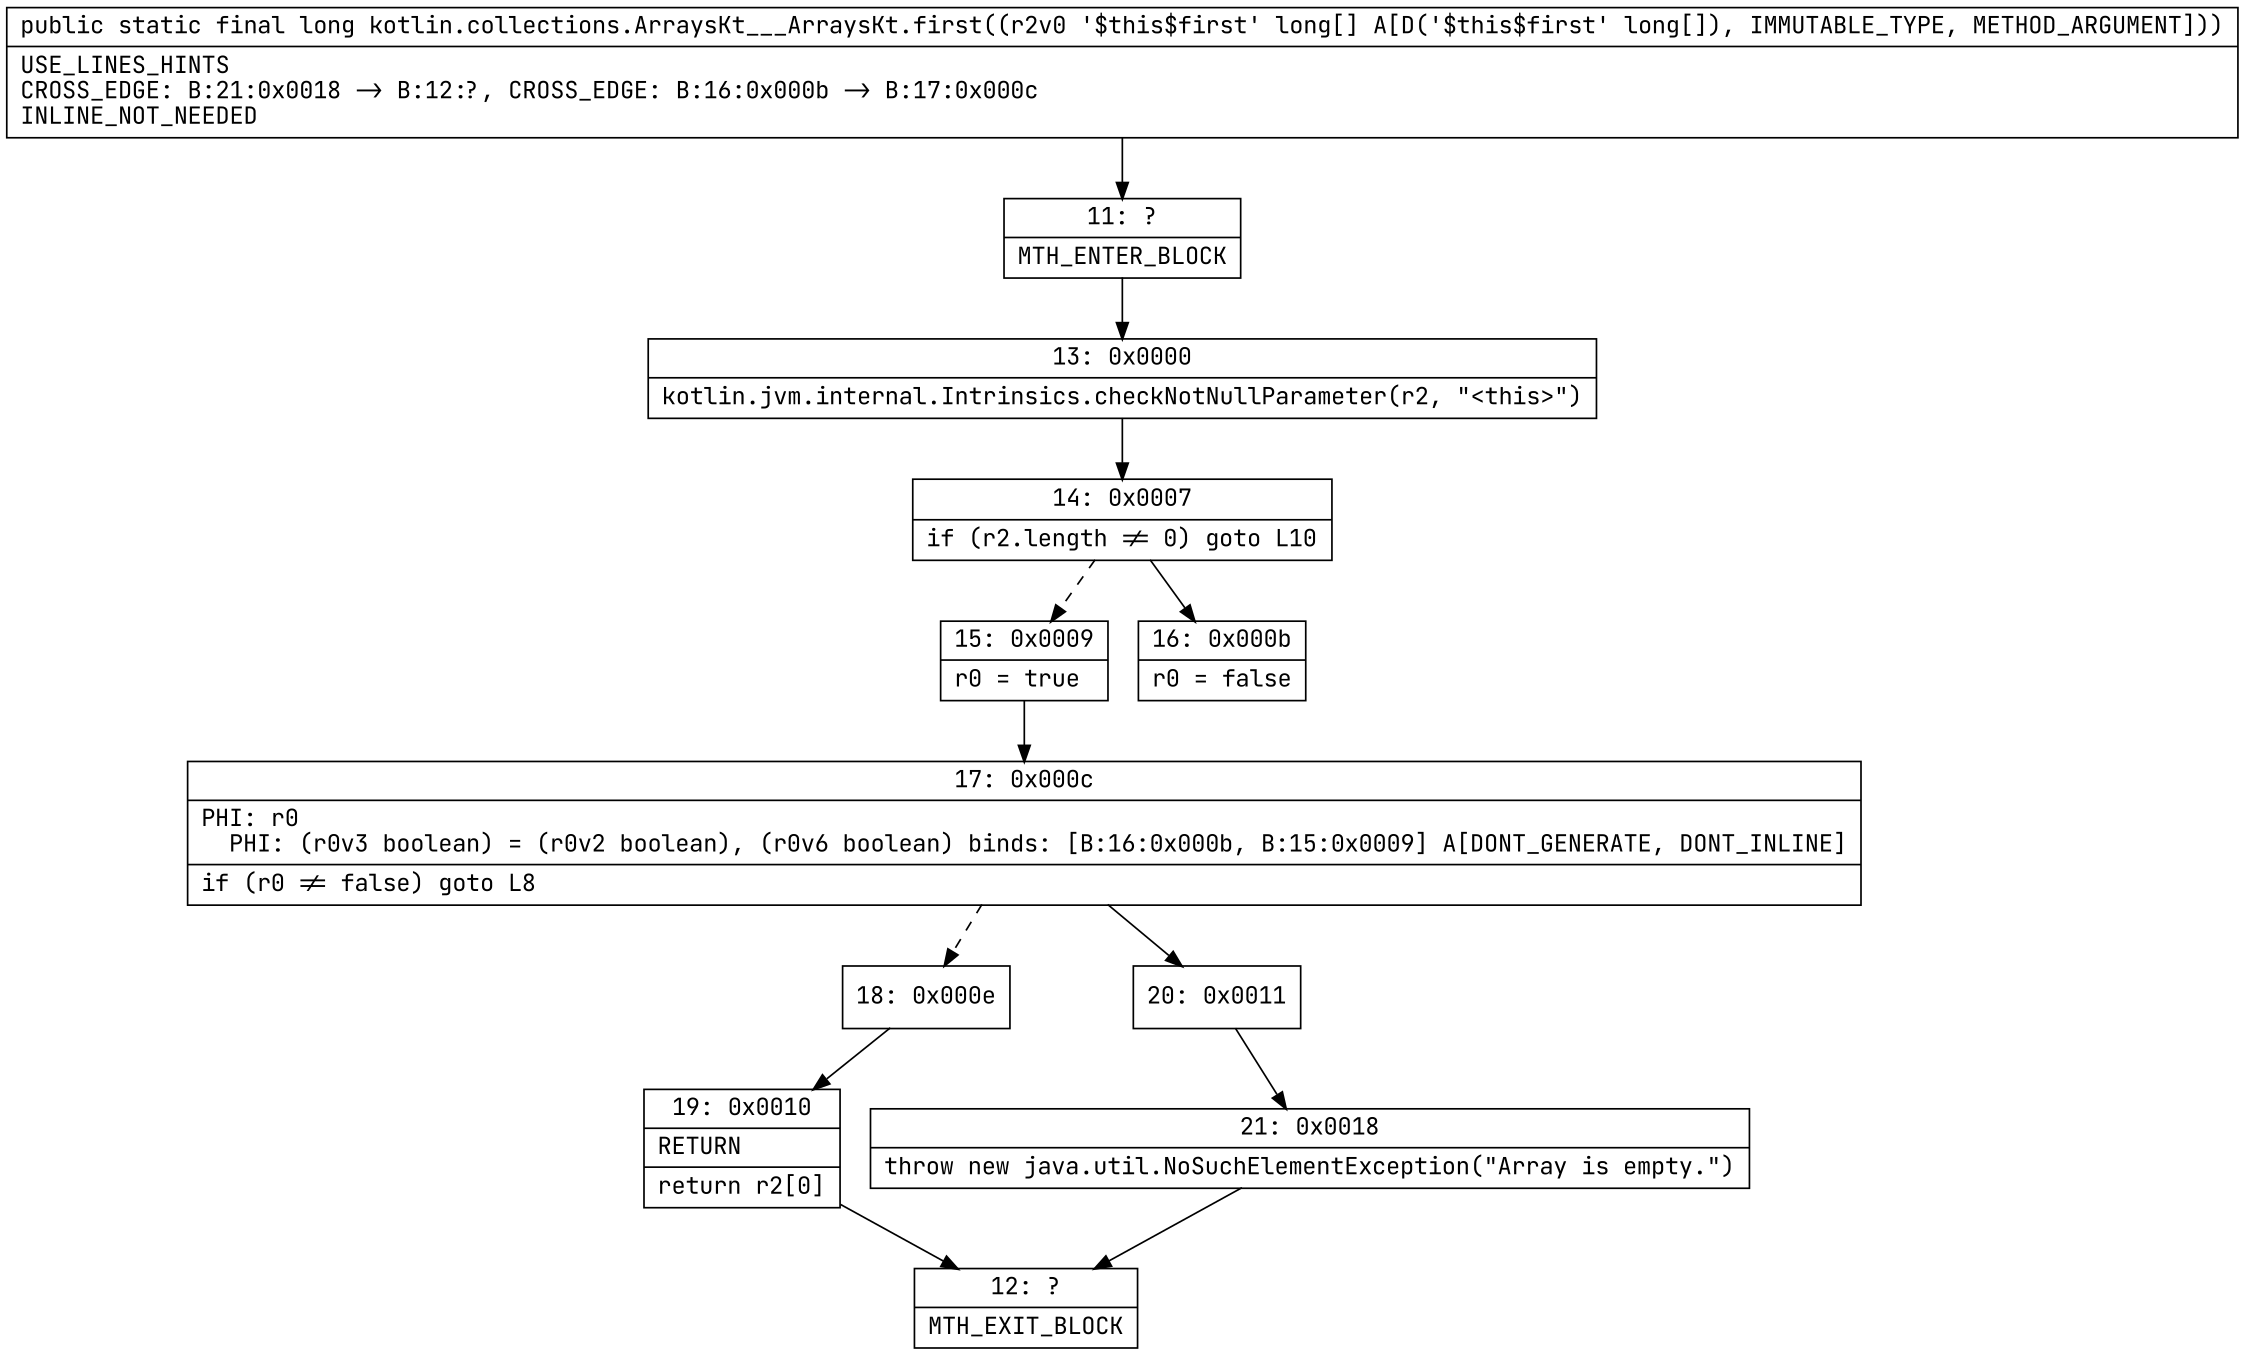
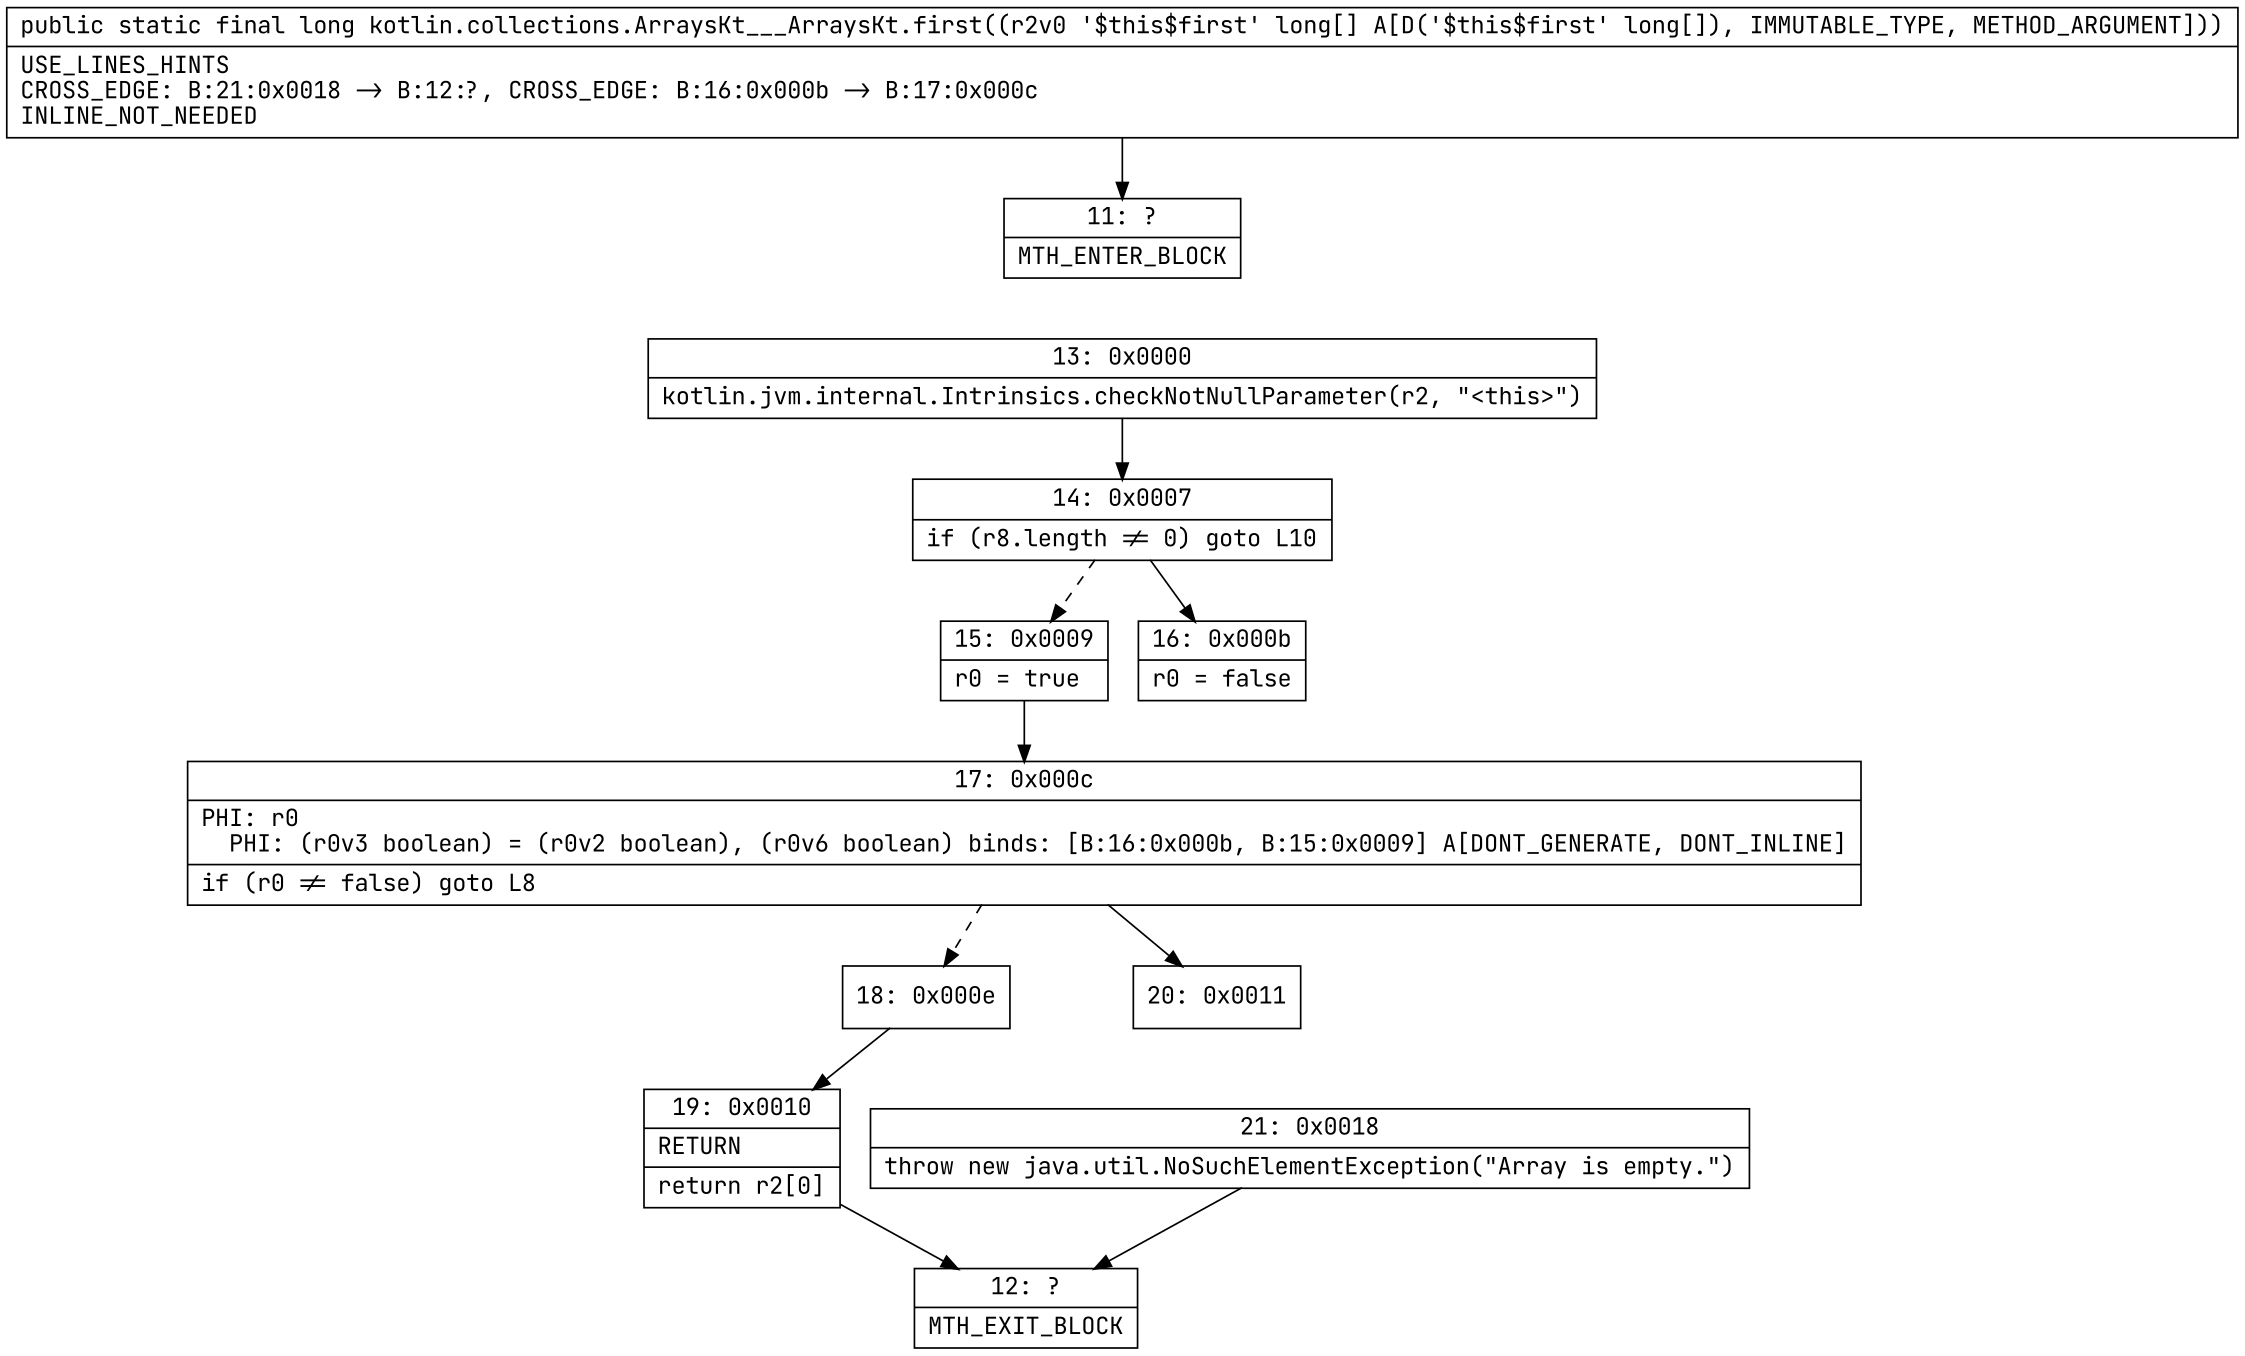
(1122, 300) -> none
(1122, 539) -> (1122, 539)
(1256, 1061) -> none
